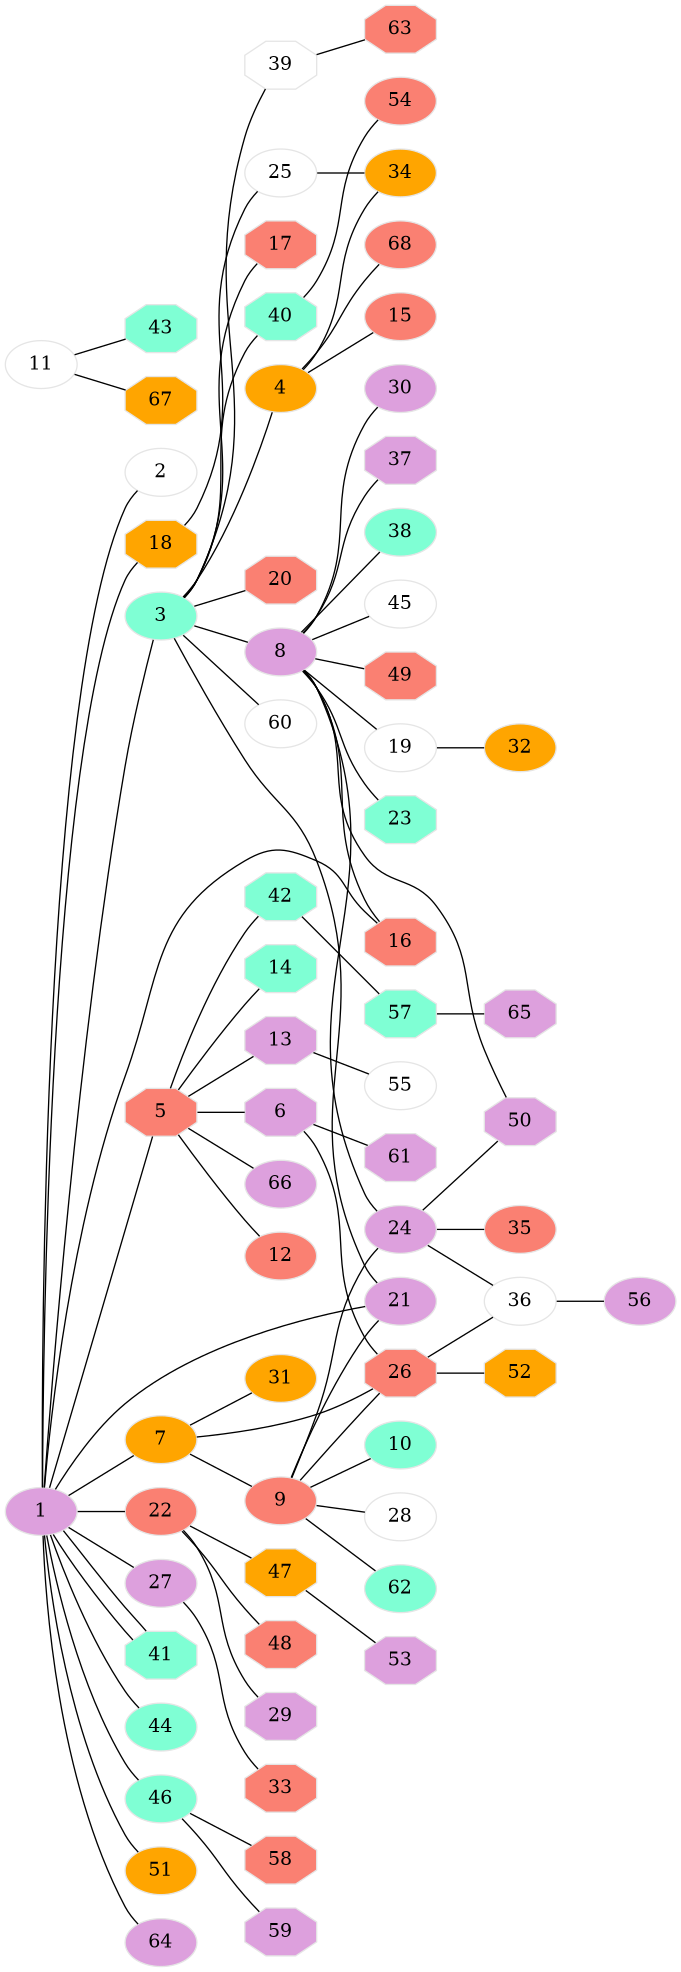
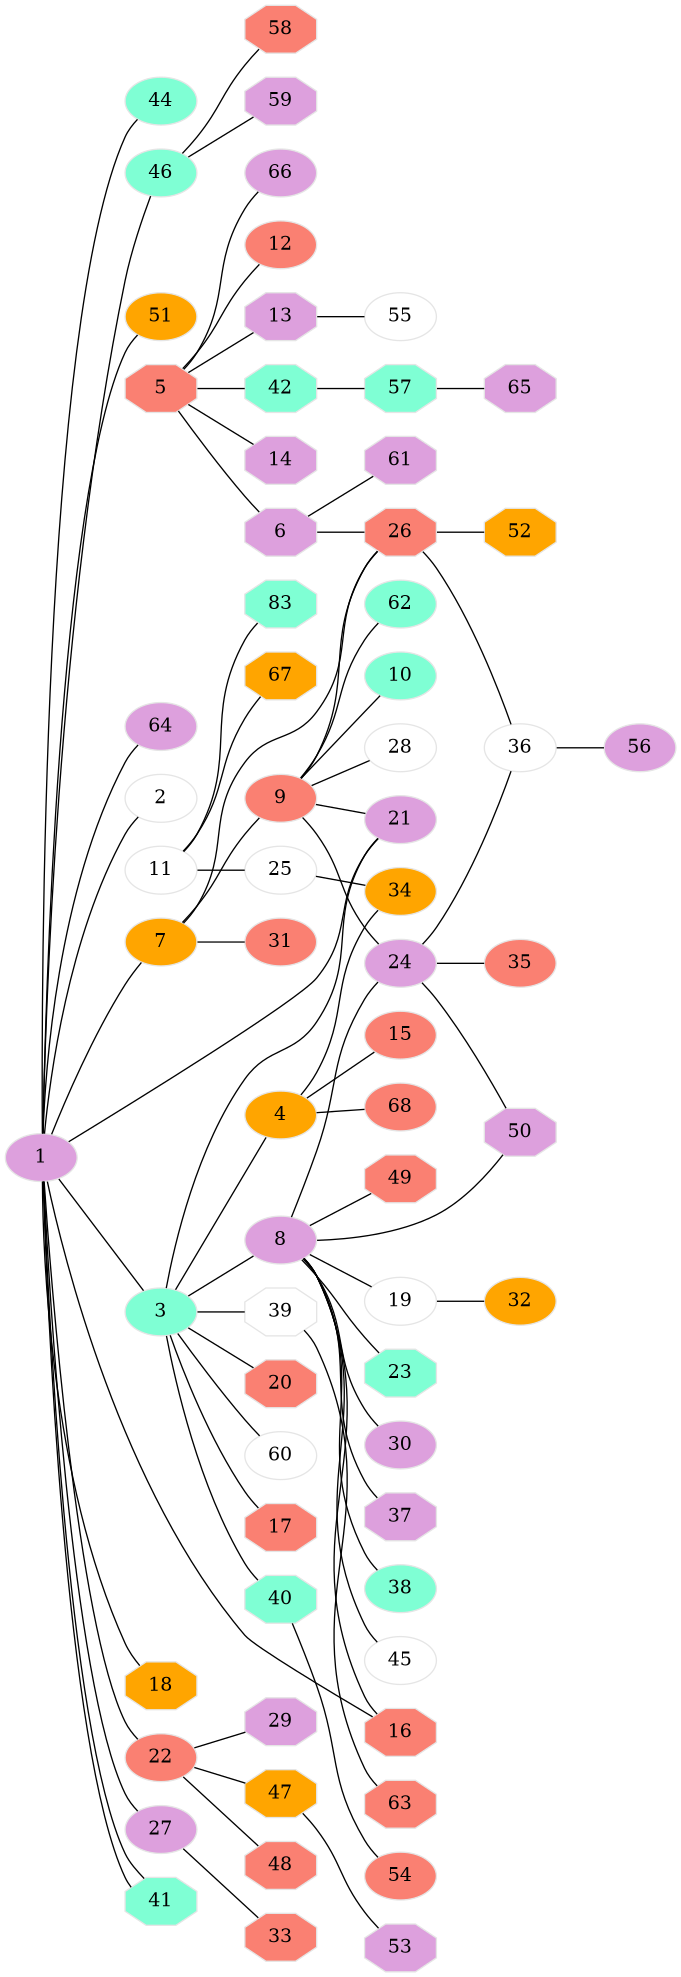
(219, 323) -> (231, 870)
(161, 329) -> (281, 604)
(281, 969) -> (281, 460)
(101, 1312) -> none
(281, 1378) -> (281, 942)
